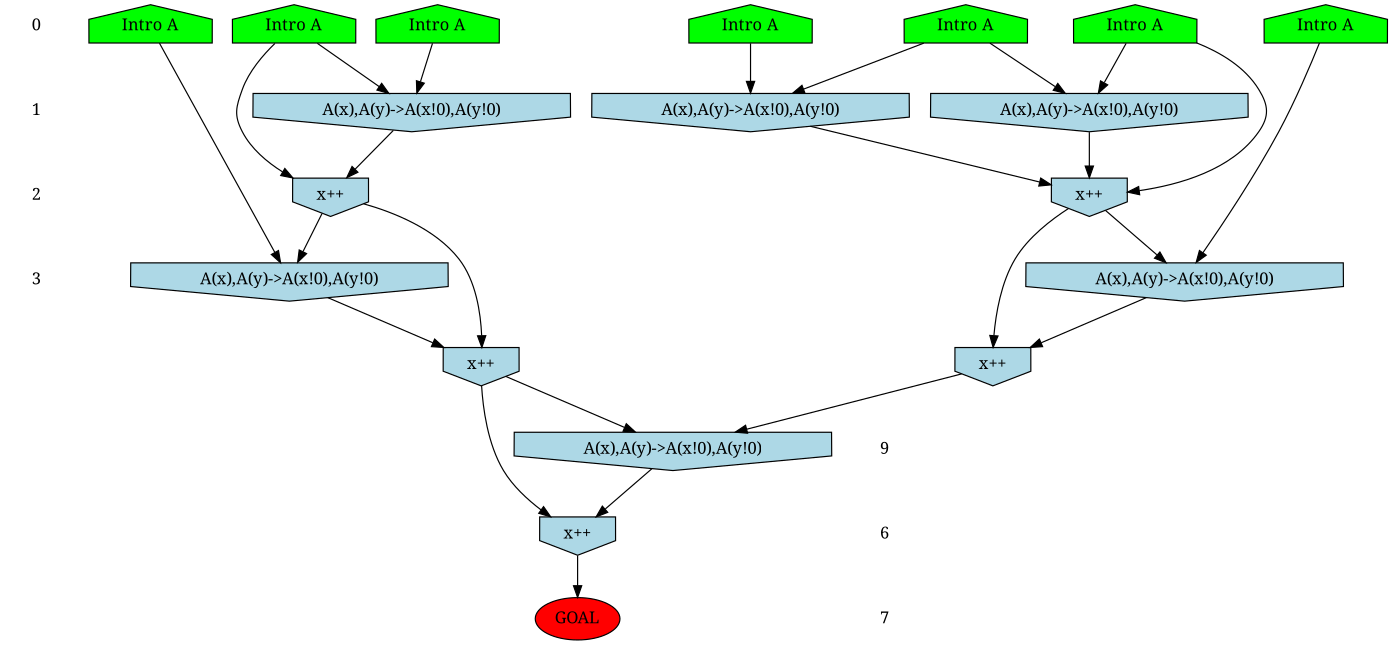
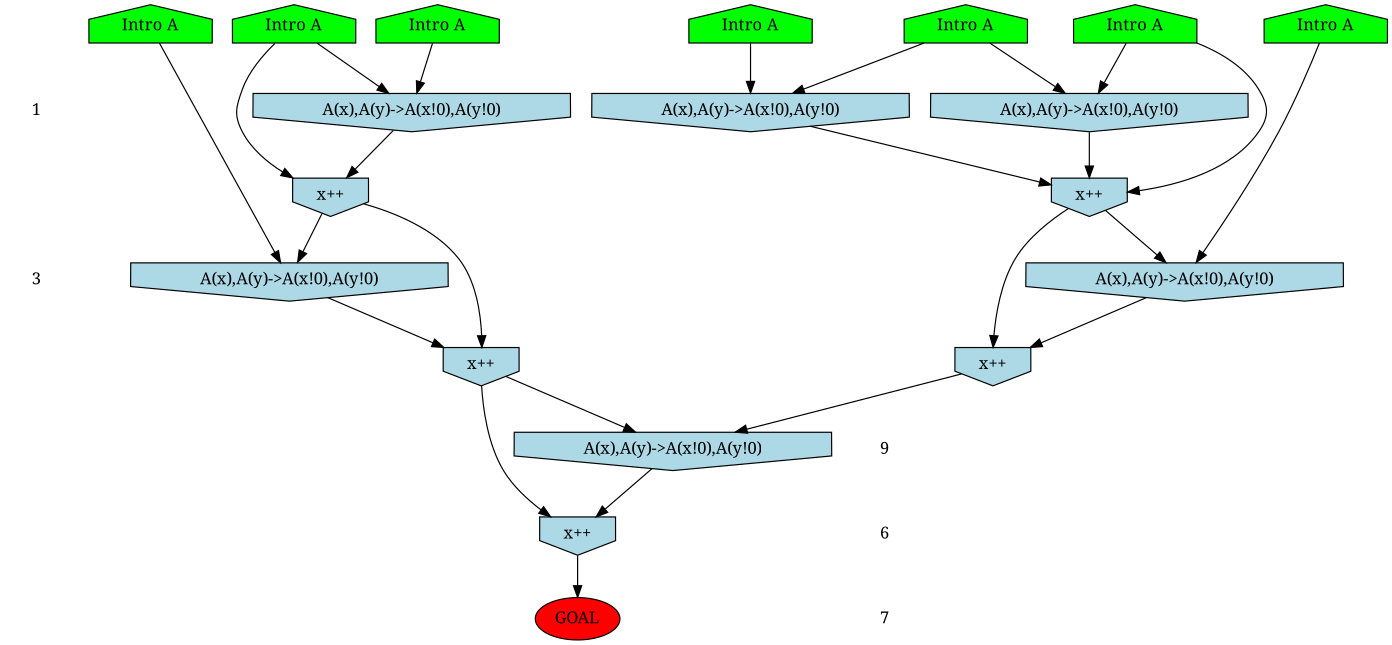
(36, 26) -> none
(36, 195) -> none
